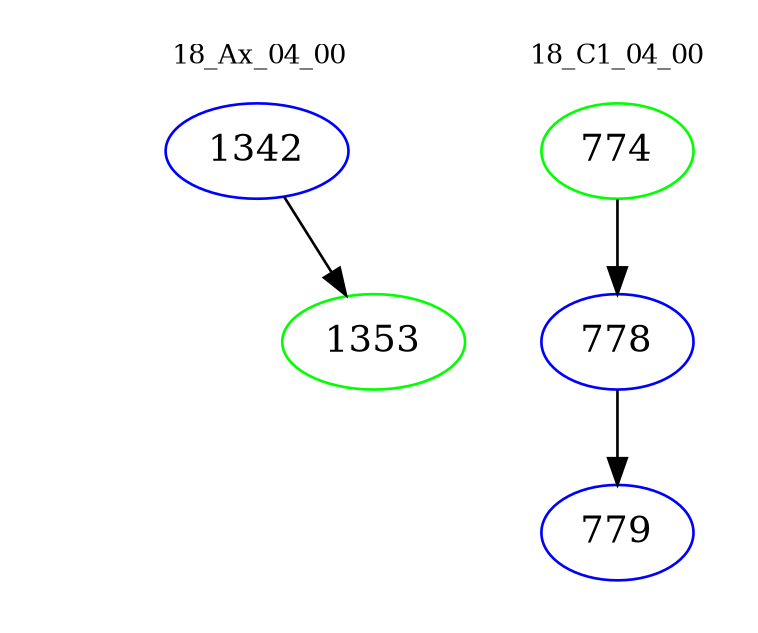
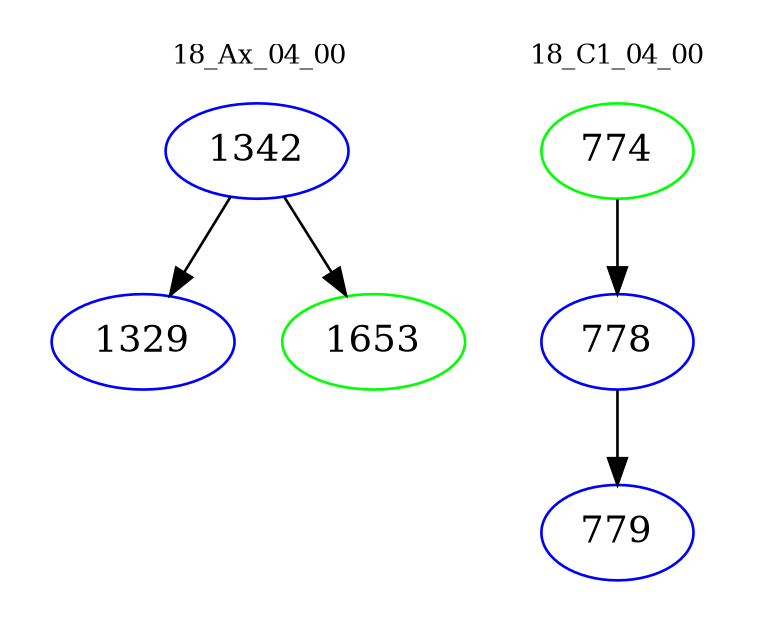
none -> (143, 342)
(374, 342) -> (374, 342)
